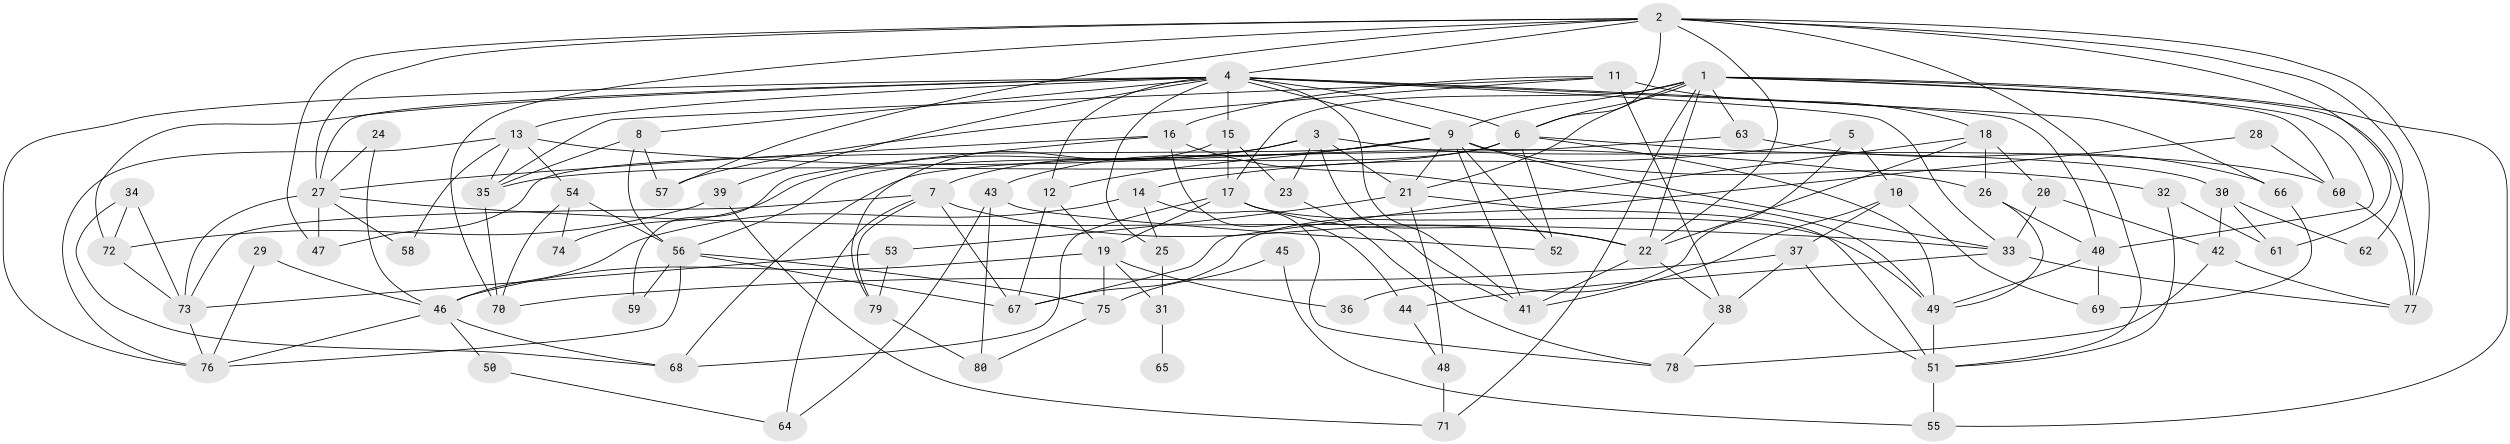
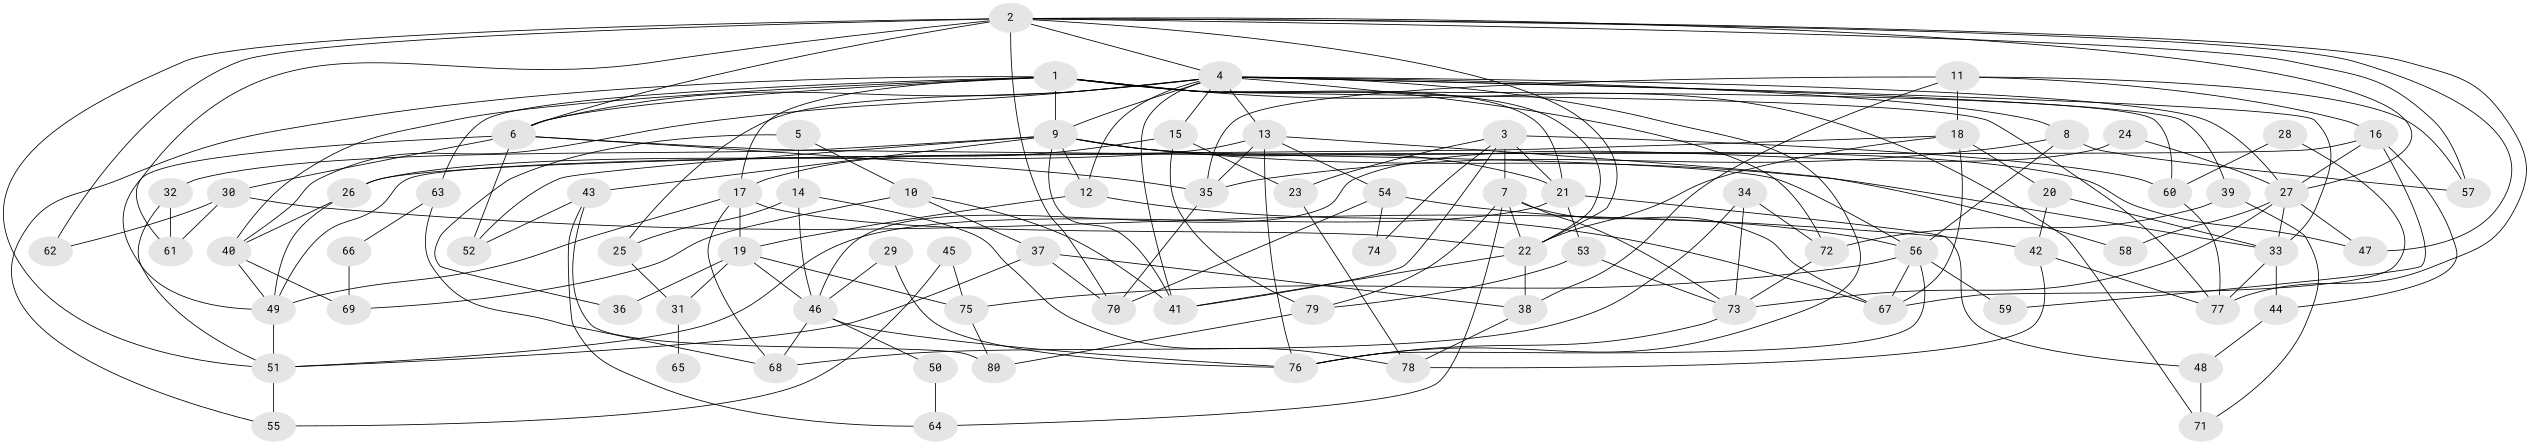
(2020, 114) -> none
